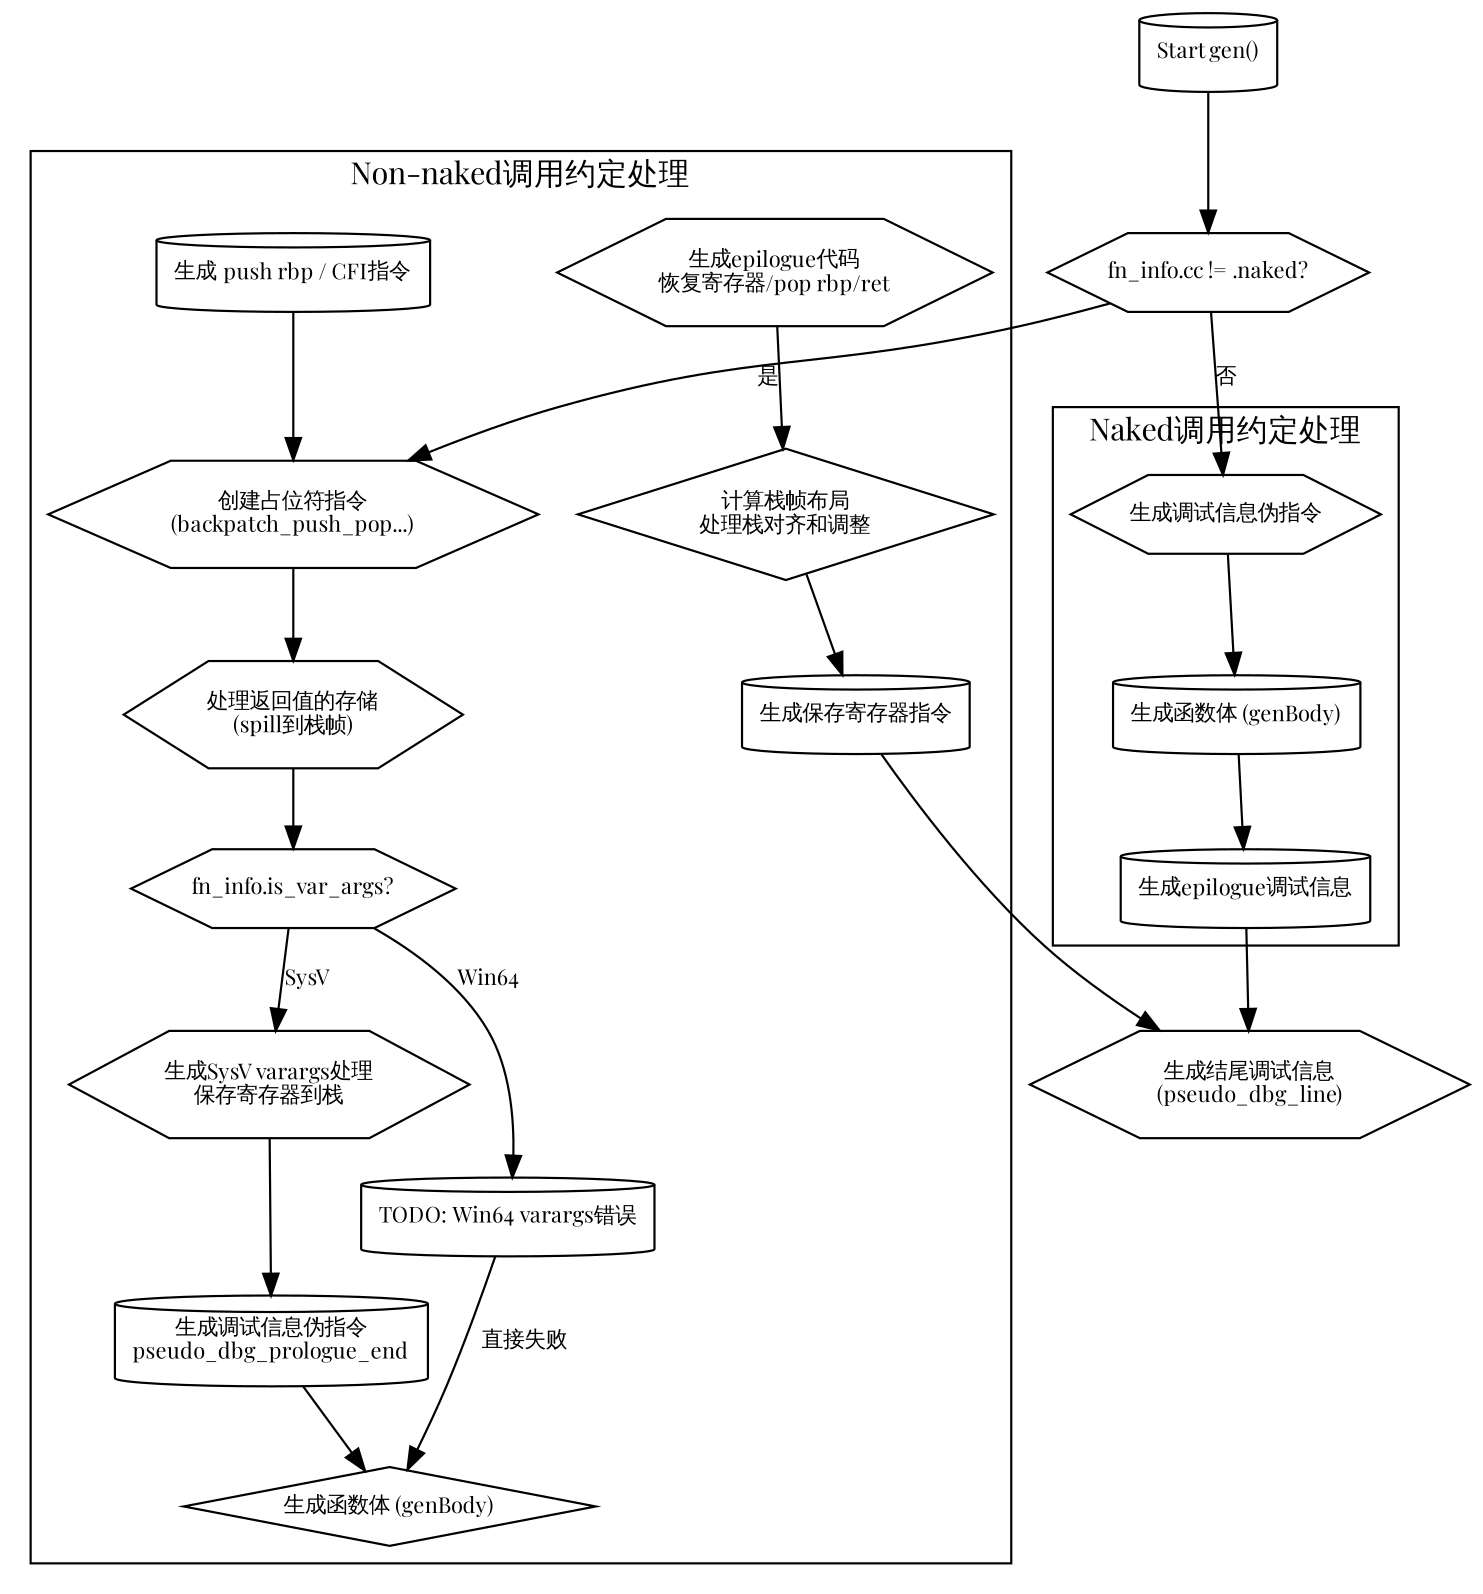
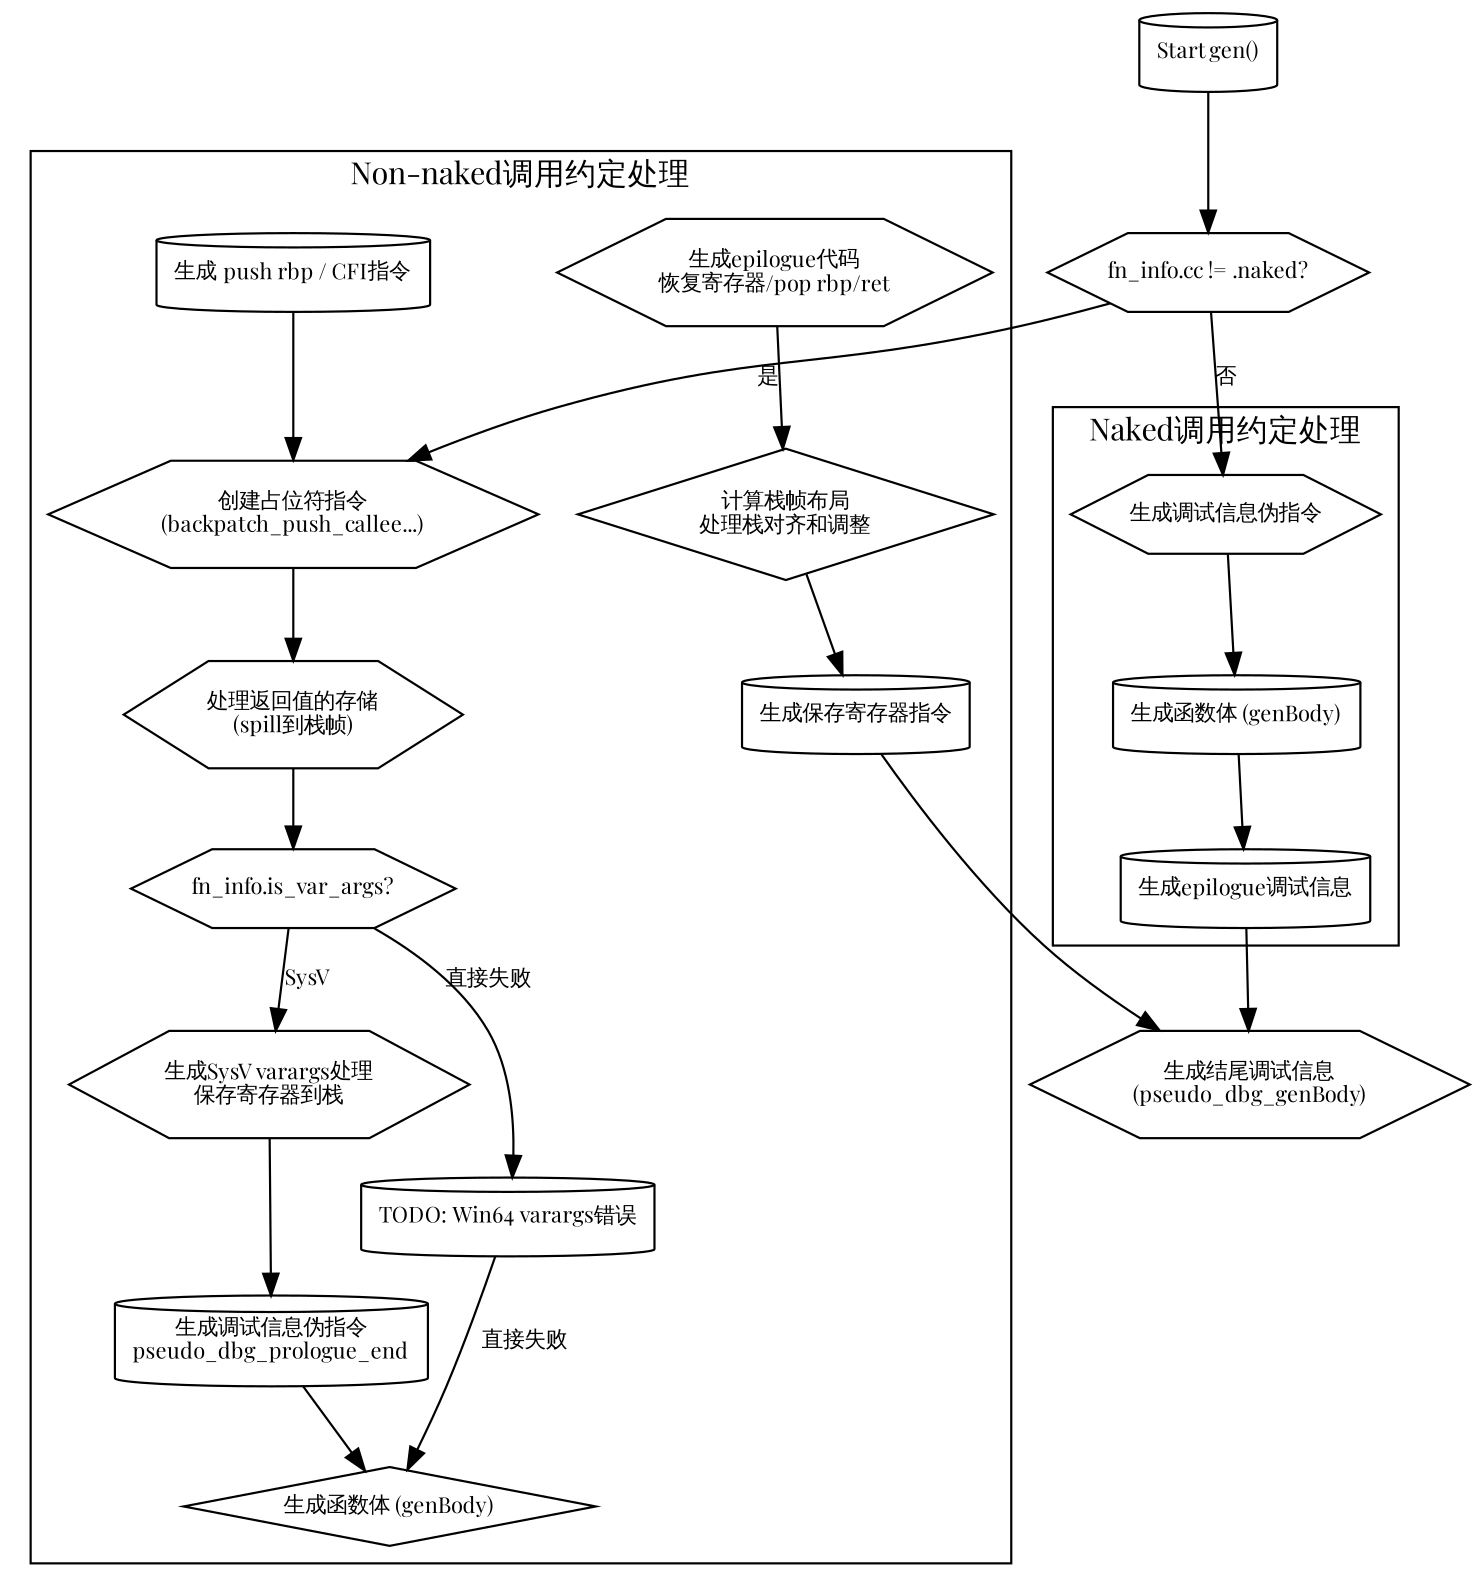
(293, 514) -> (293, 514)
(489, 979) -> (489, 979)
(1250, 1085) -> (1250, 1085)
